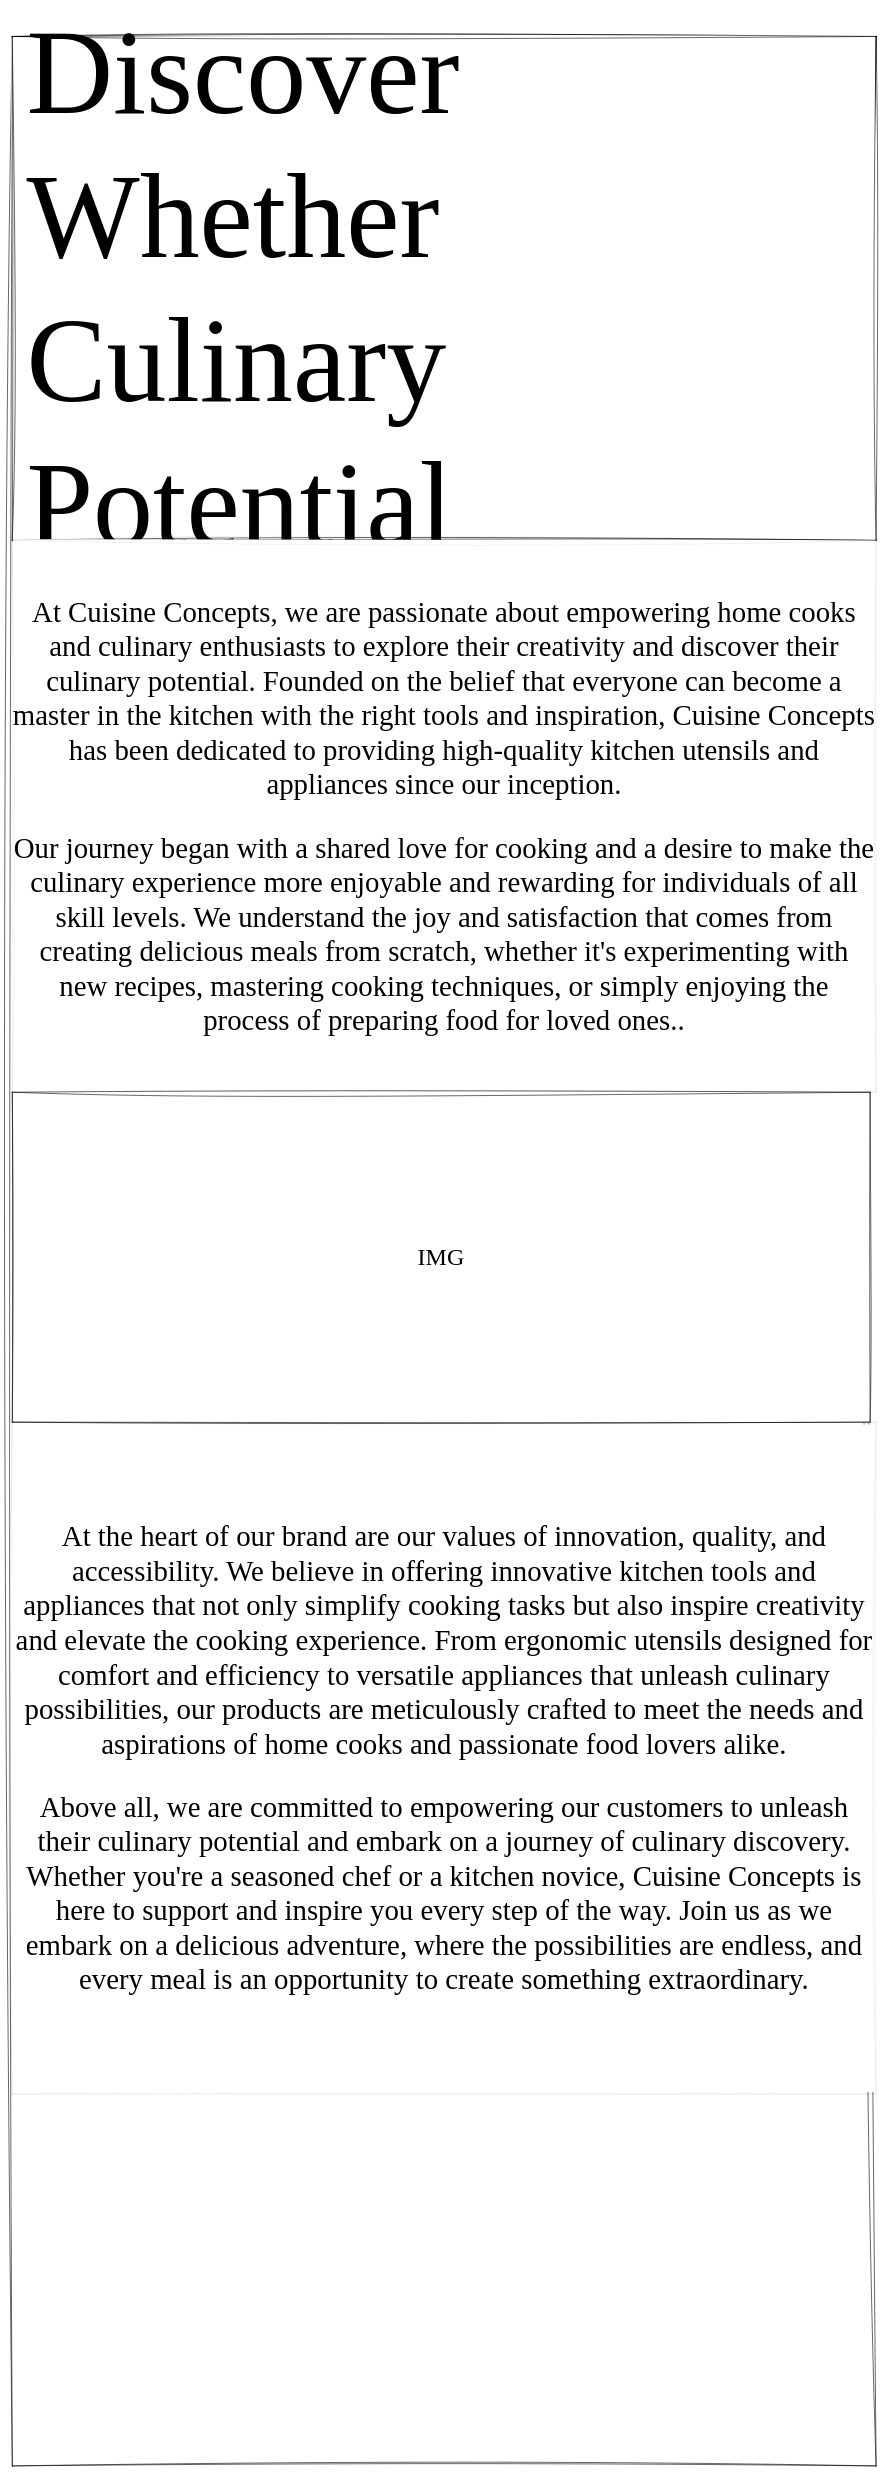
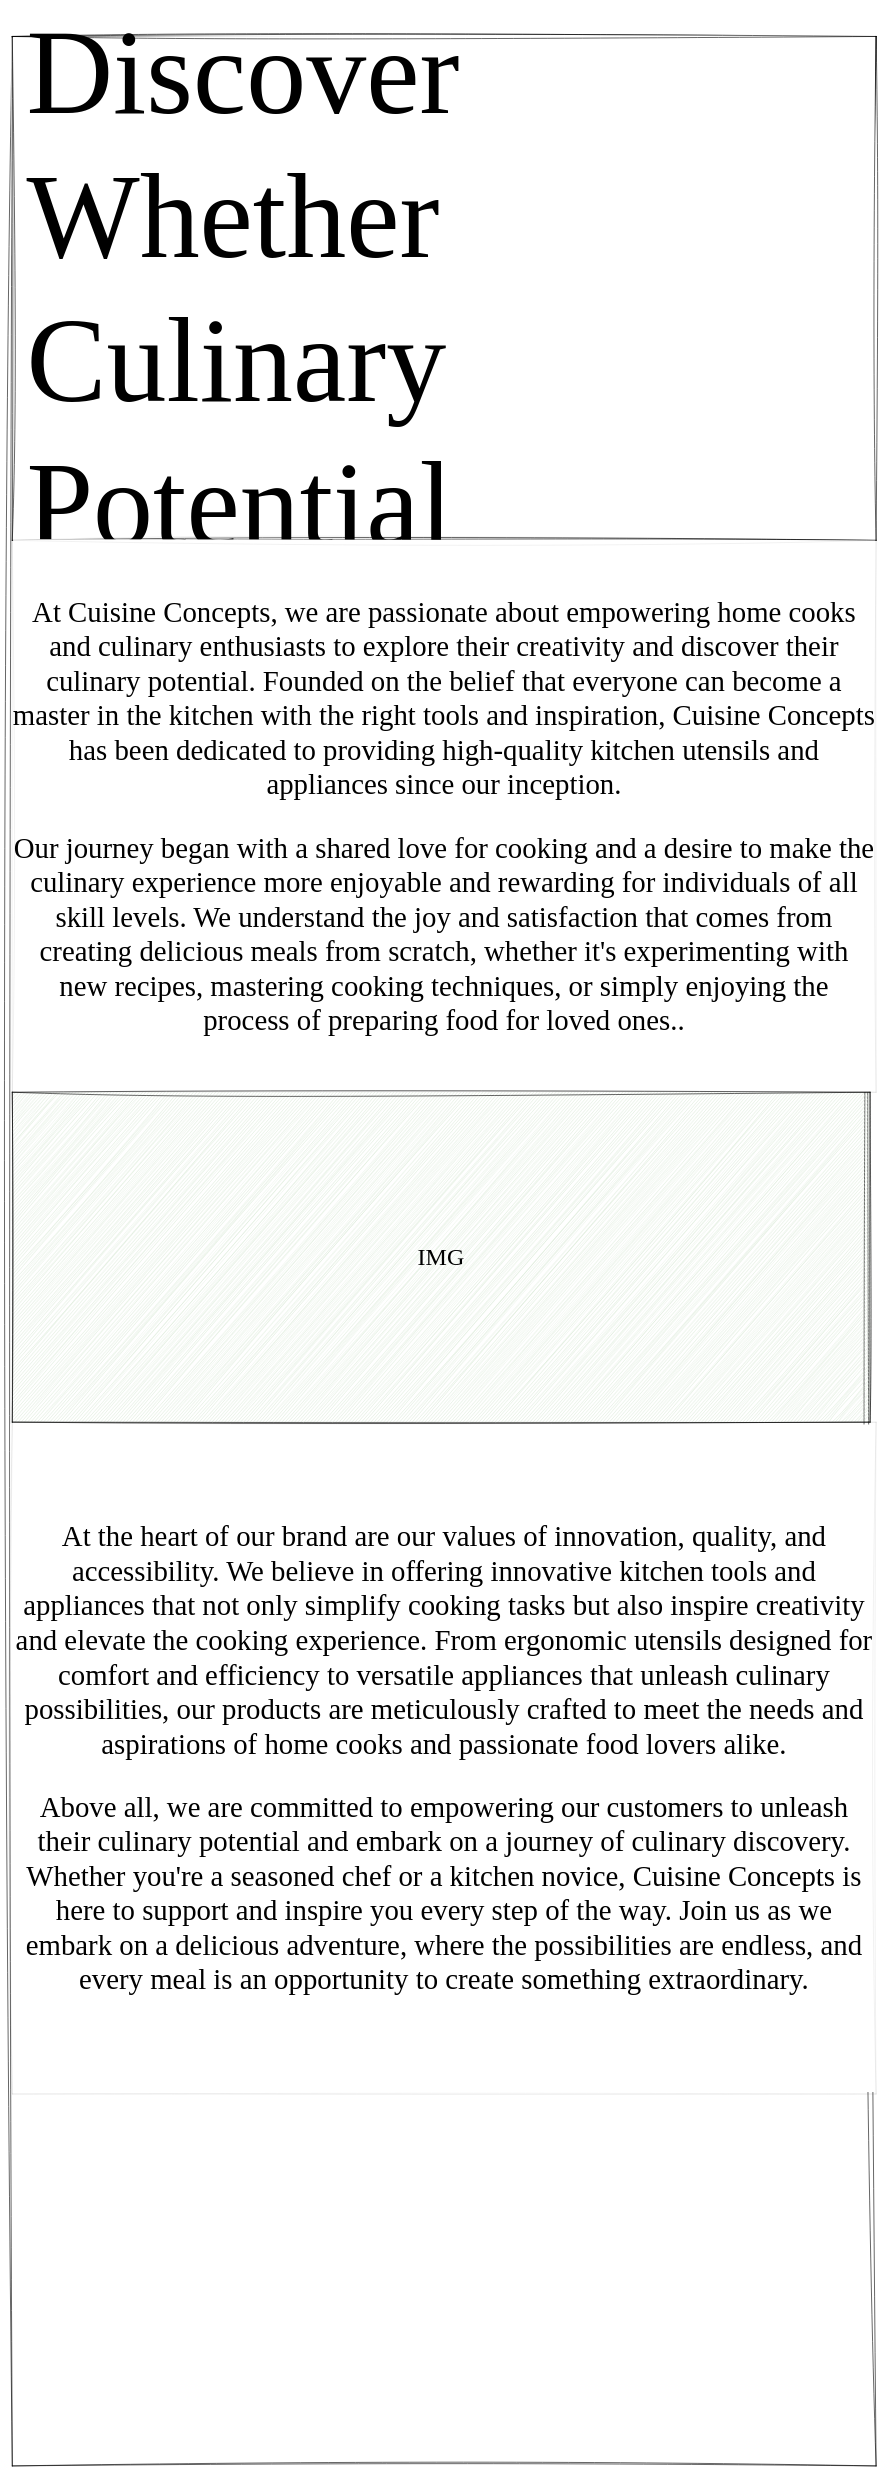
(441, 1257) -> (441, 1257)
